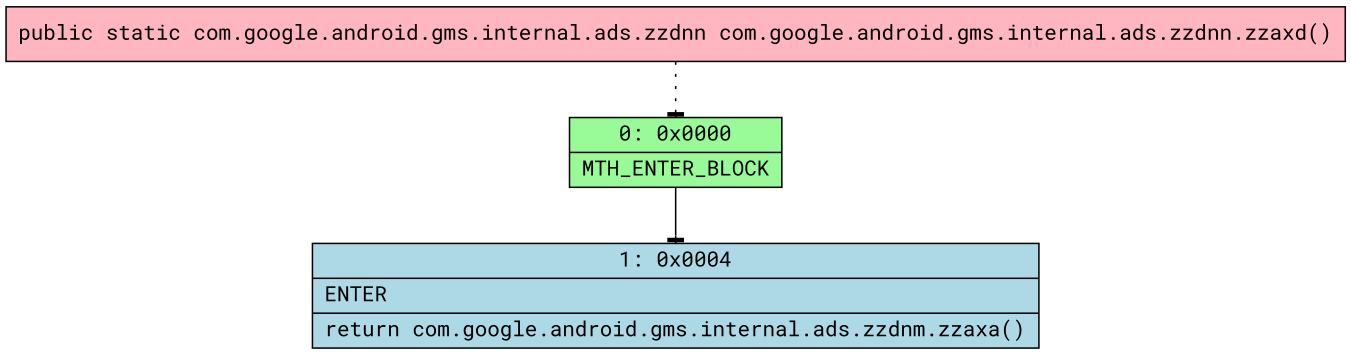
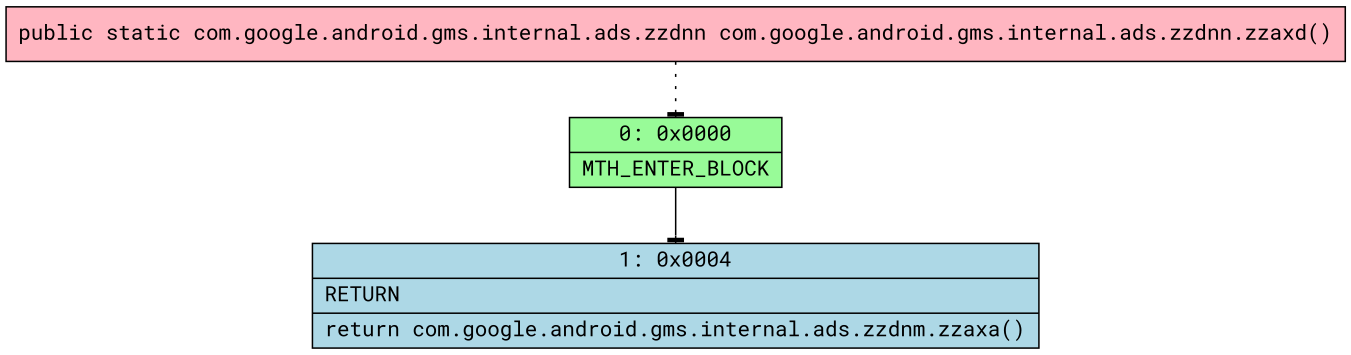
(356, 295) -> (362, 295)
